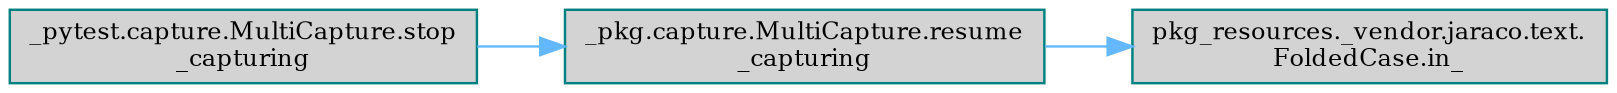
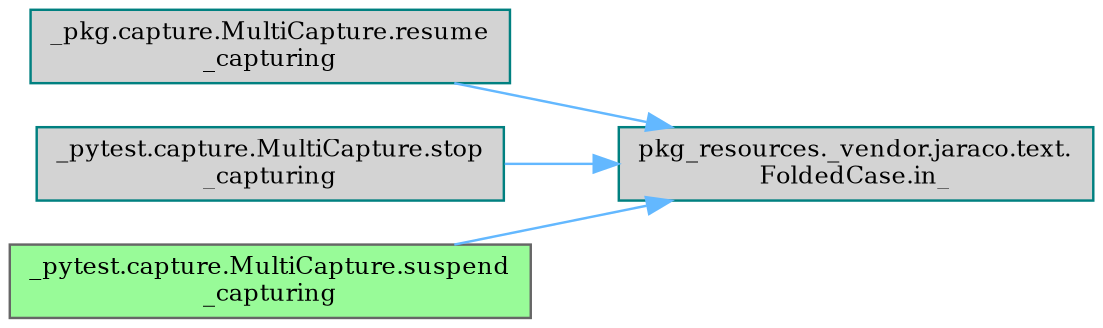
(509, 46) -> (549, 164)
none -> (270, 281)
